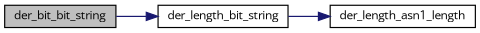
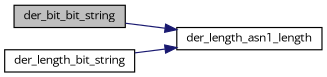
(131, 16) -> (145, 26)
